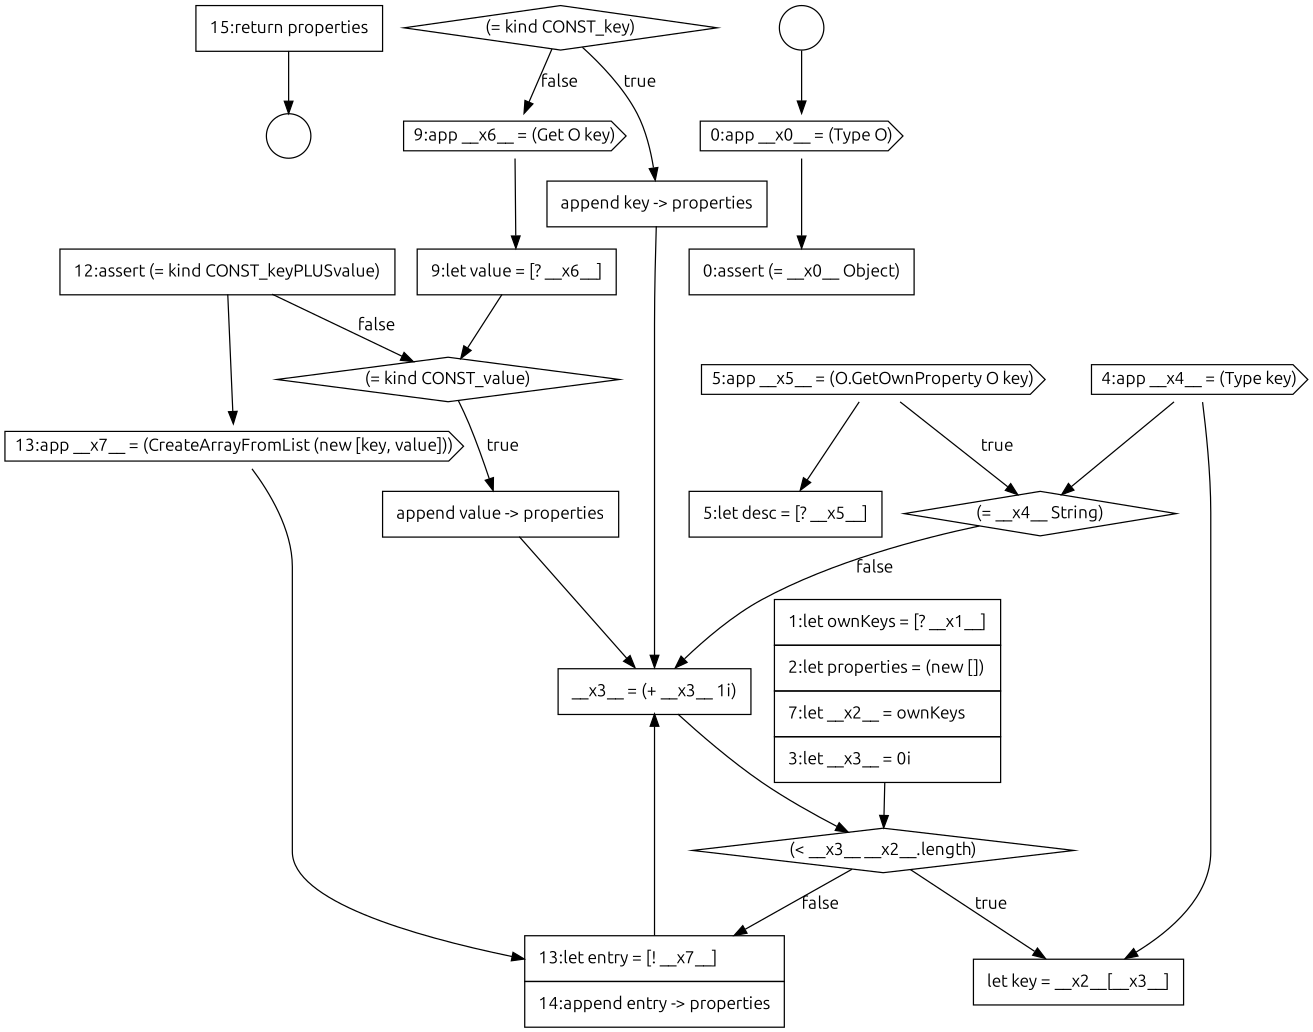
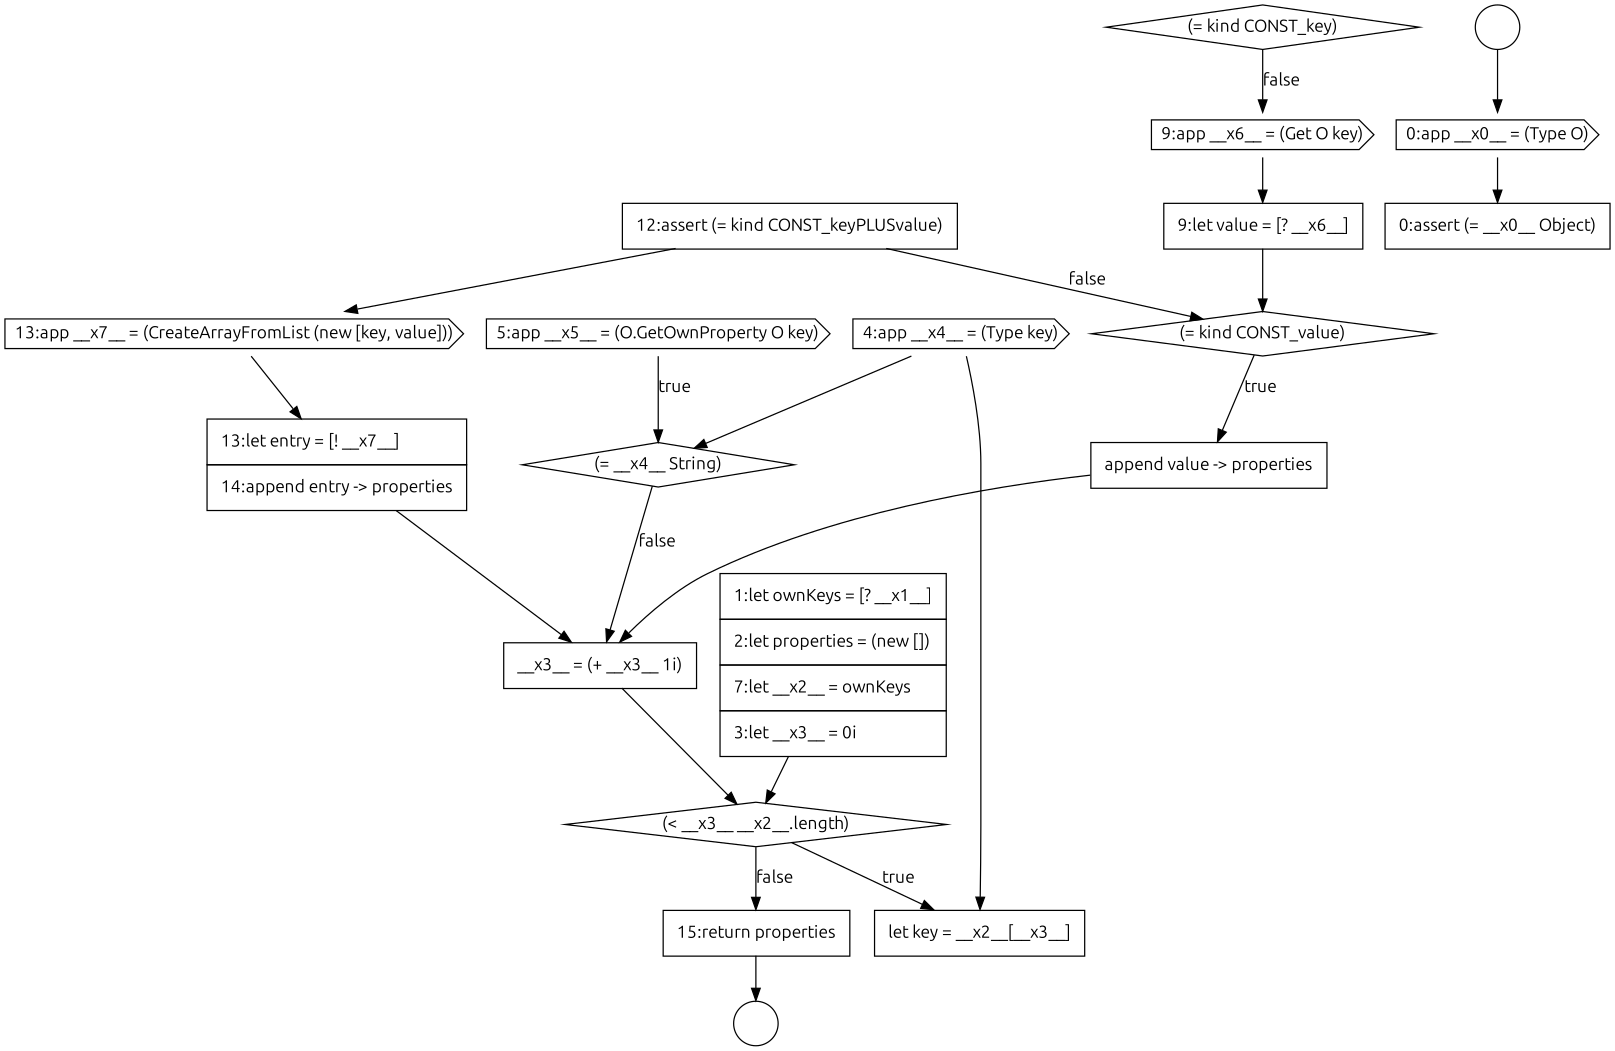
(657, 203) -> none
(786, 514) -> none
(799, 899) -> (756, 872)
